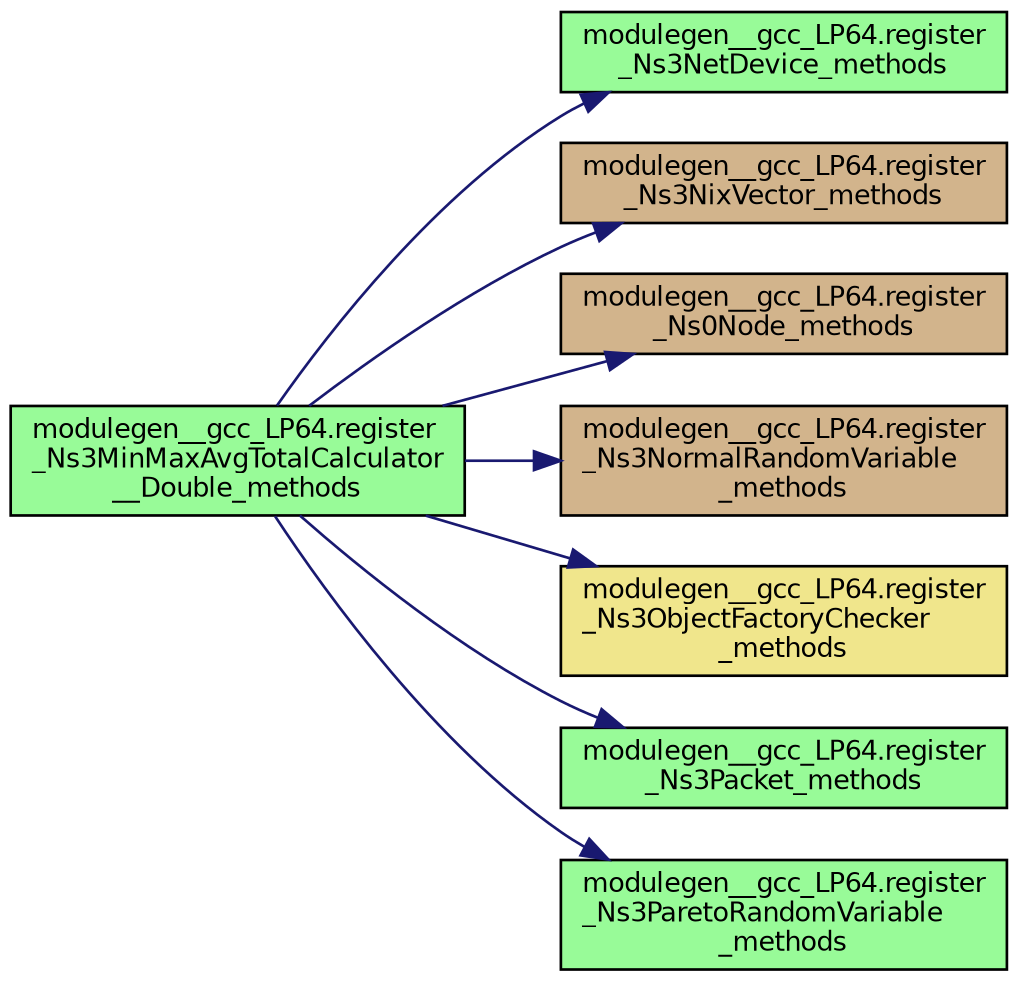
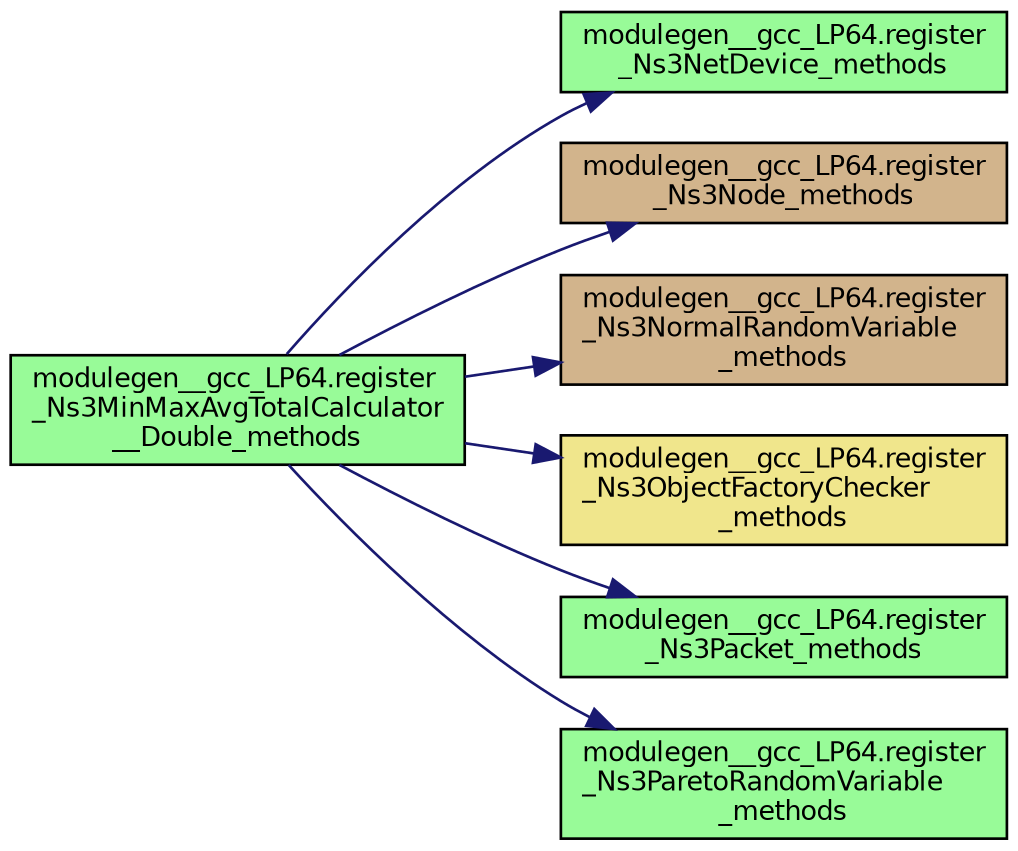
(784, 183) -> none
(784, 314) -> (784, 183)
